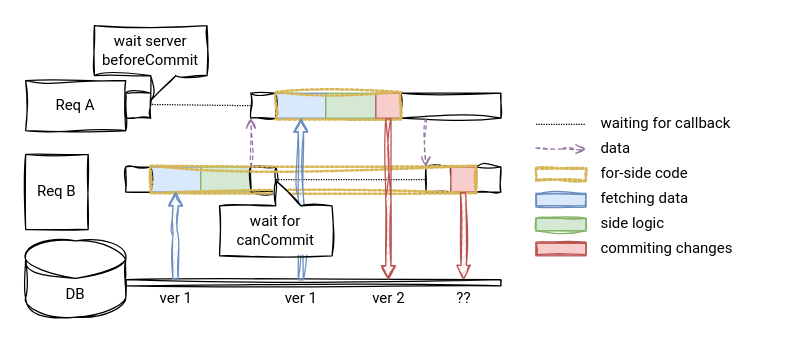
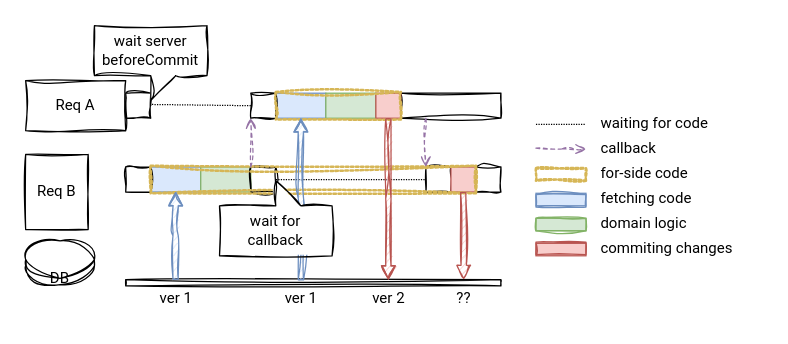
(673, 123) -> (660, 123)
(617, 148) -> (630, 148)
(651, 198) -> (651, 198)
(635, 223) -> (643, 223)
(276, 231) -> (276, 231)
(76, 279) -> (60, 263)
